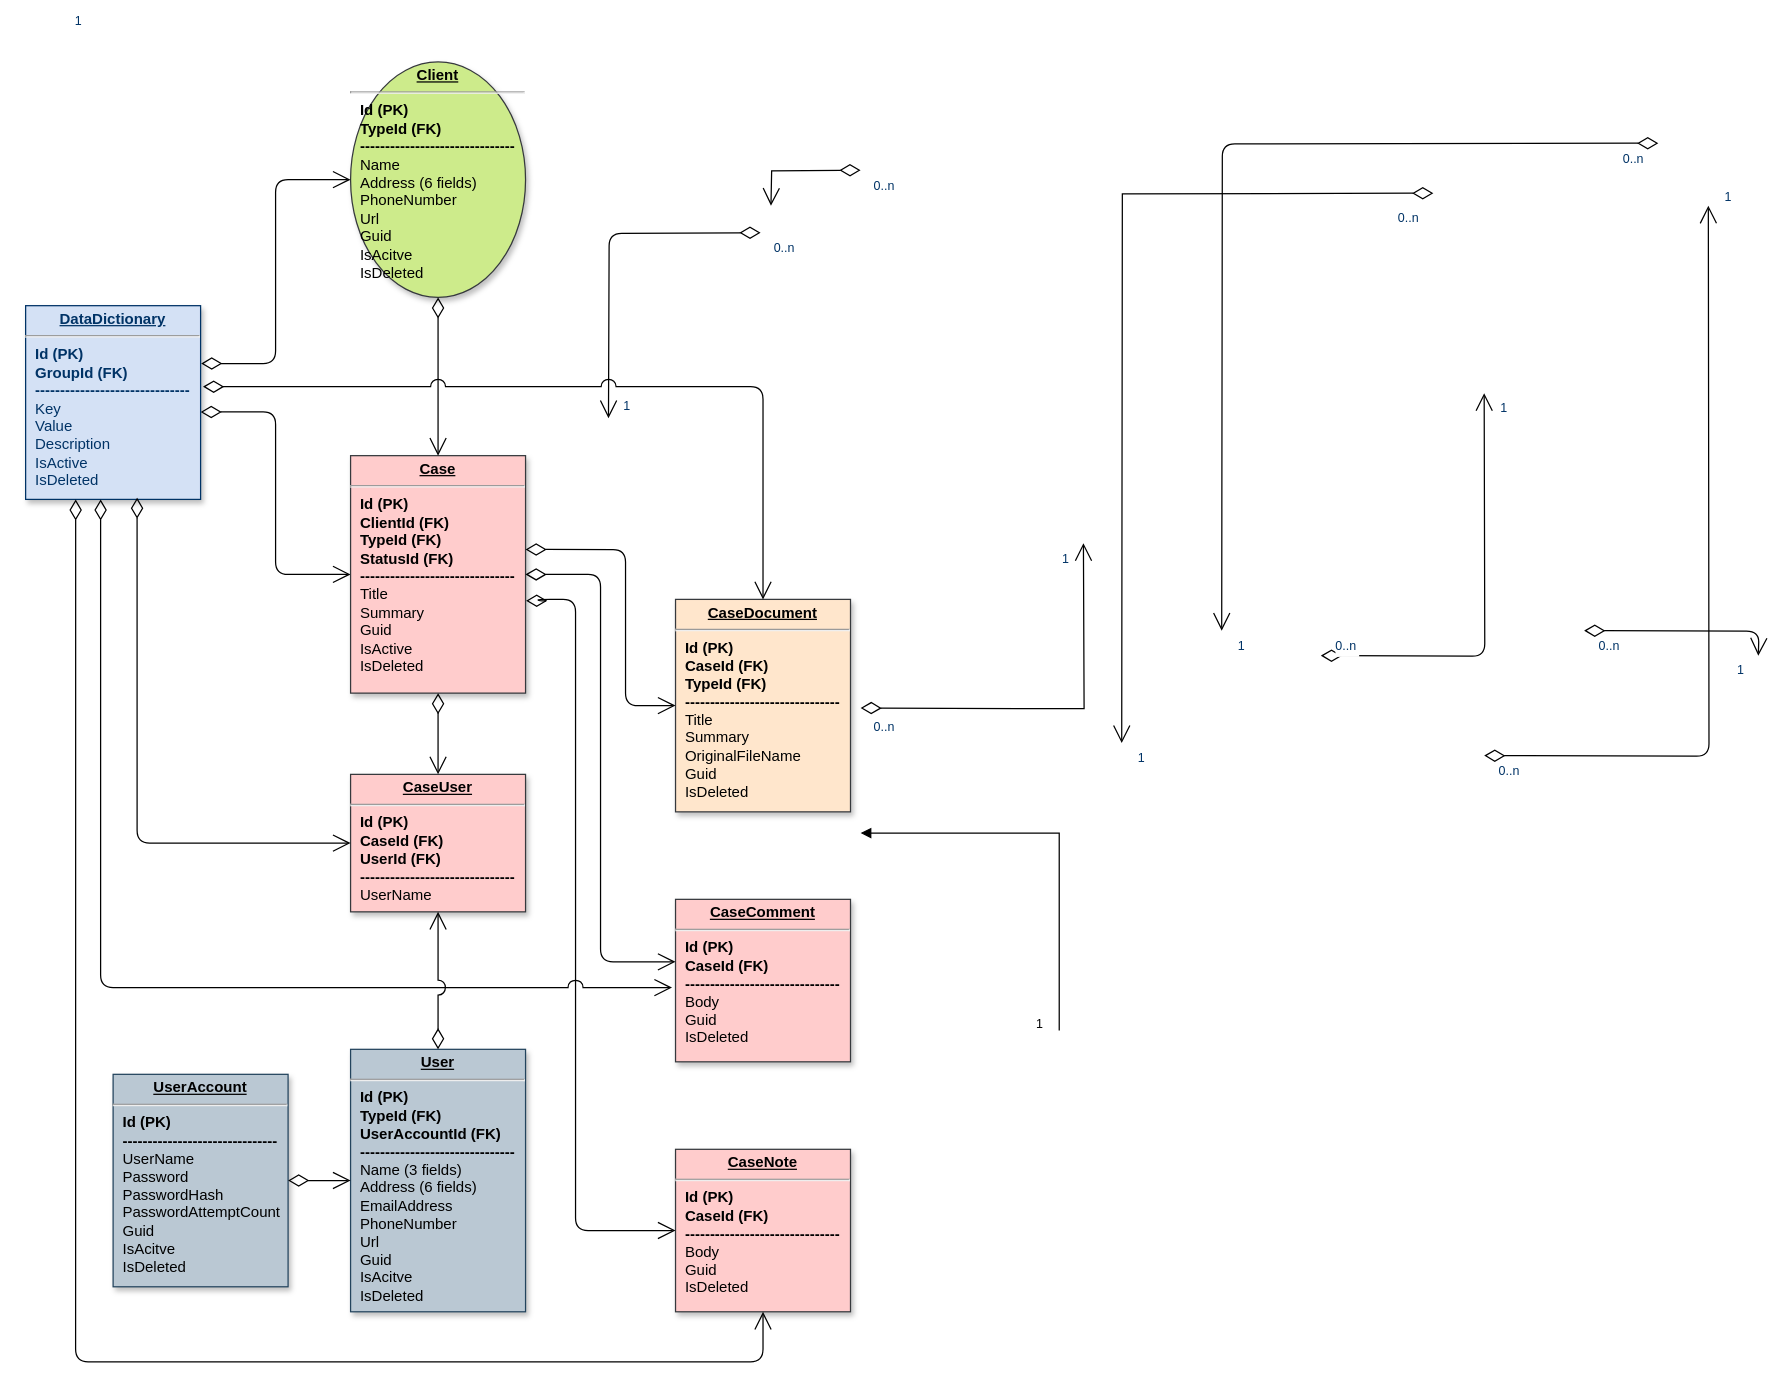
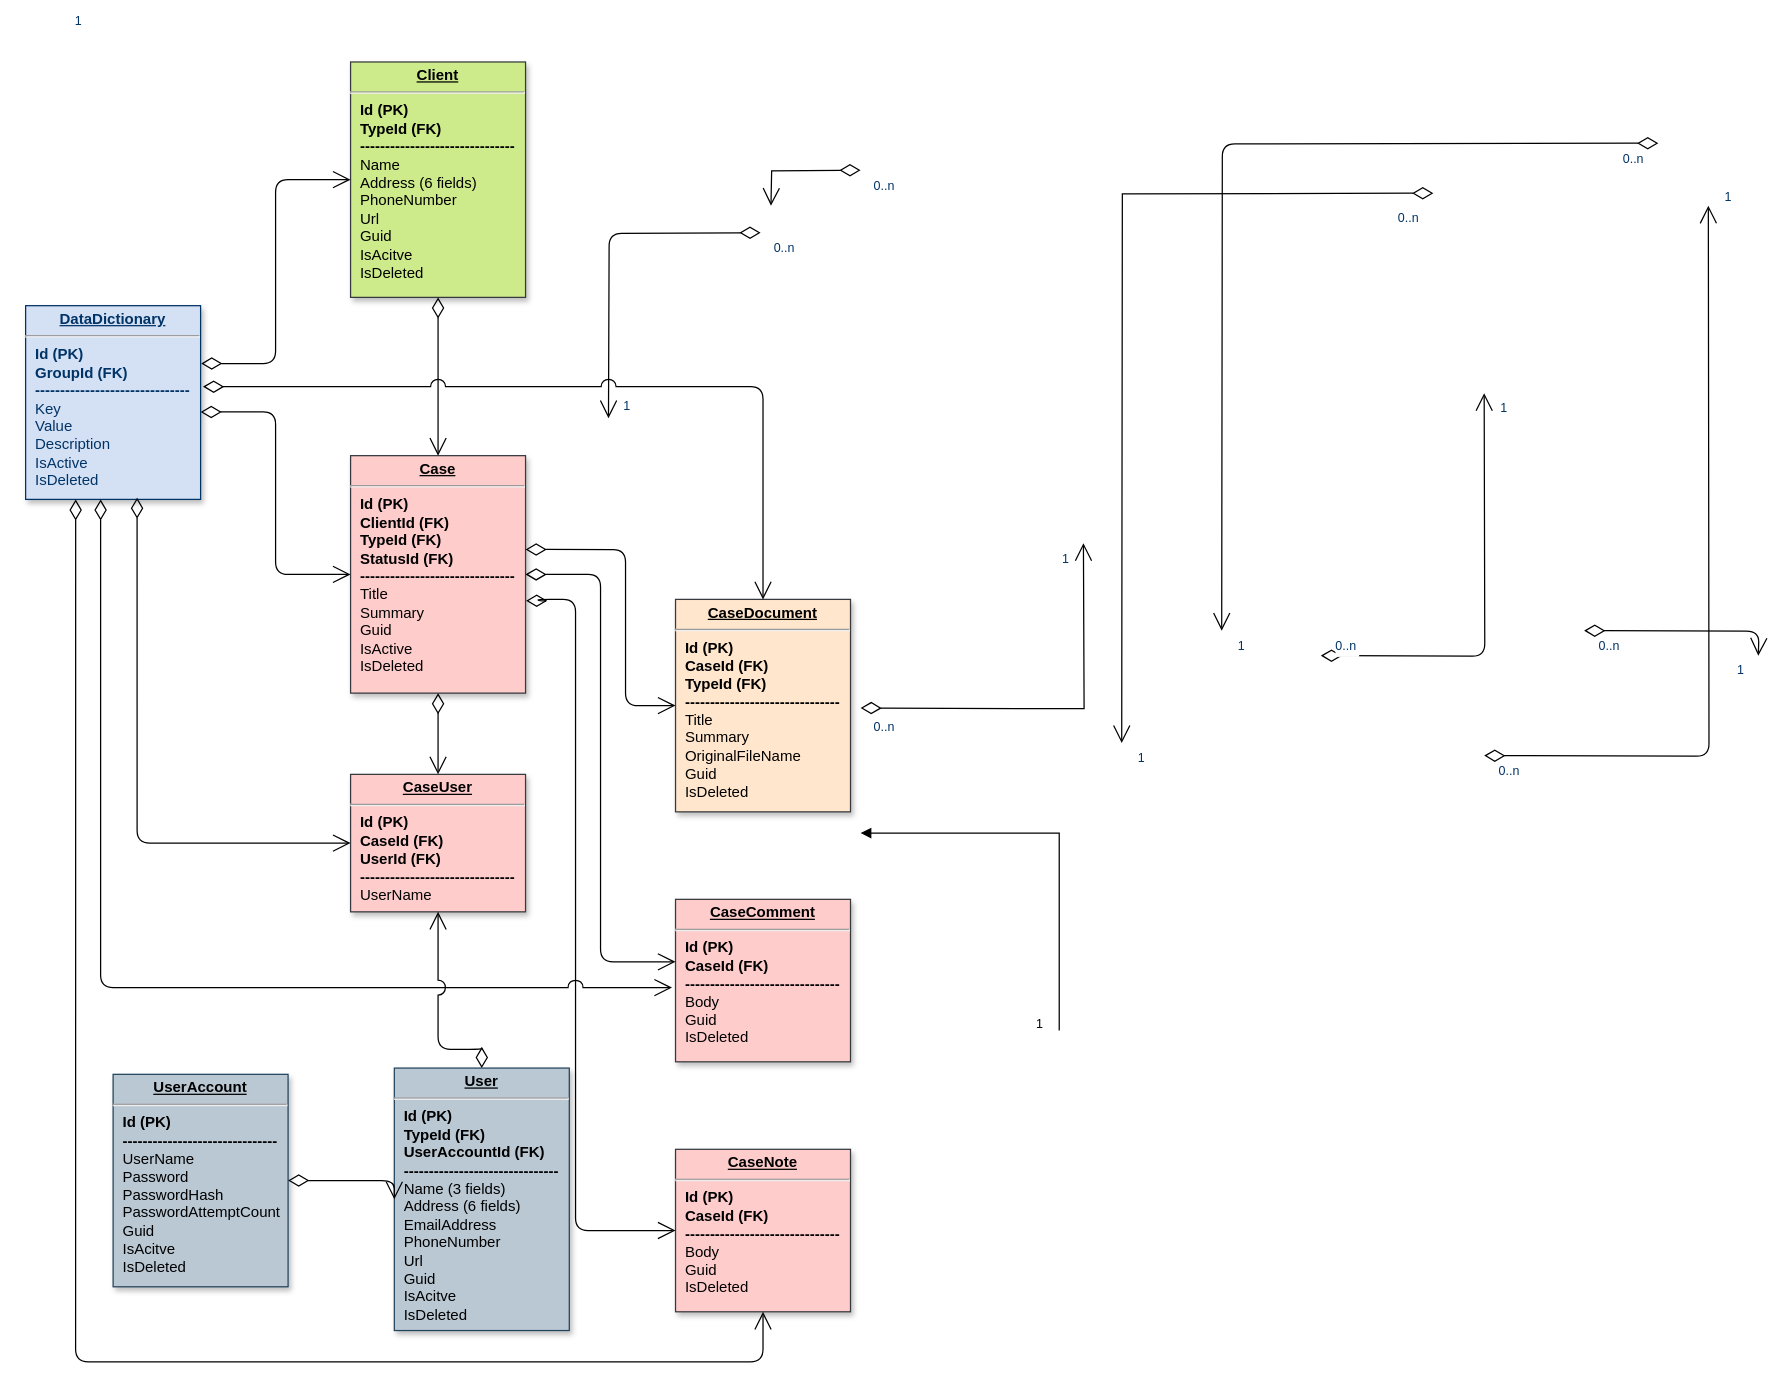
(438, 180) -> (438, 180)
(438, 1181) -> (482, 1199)
